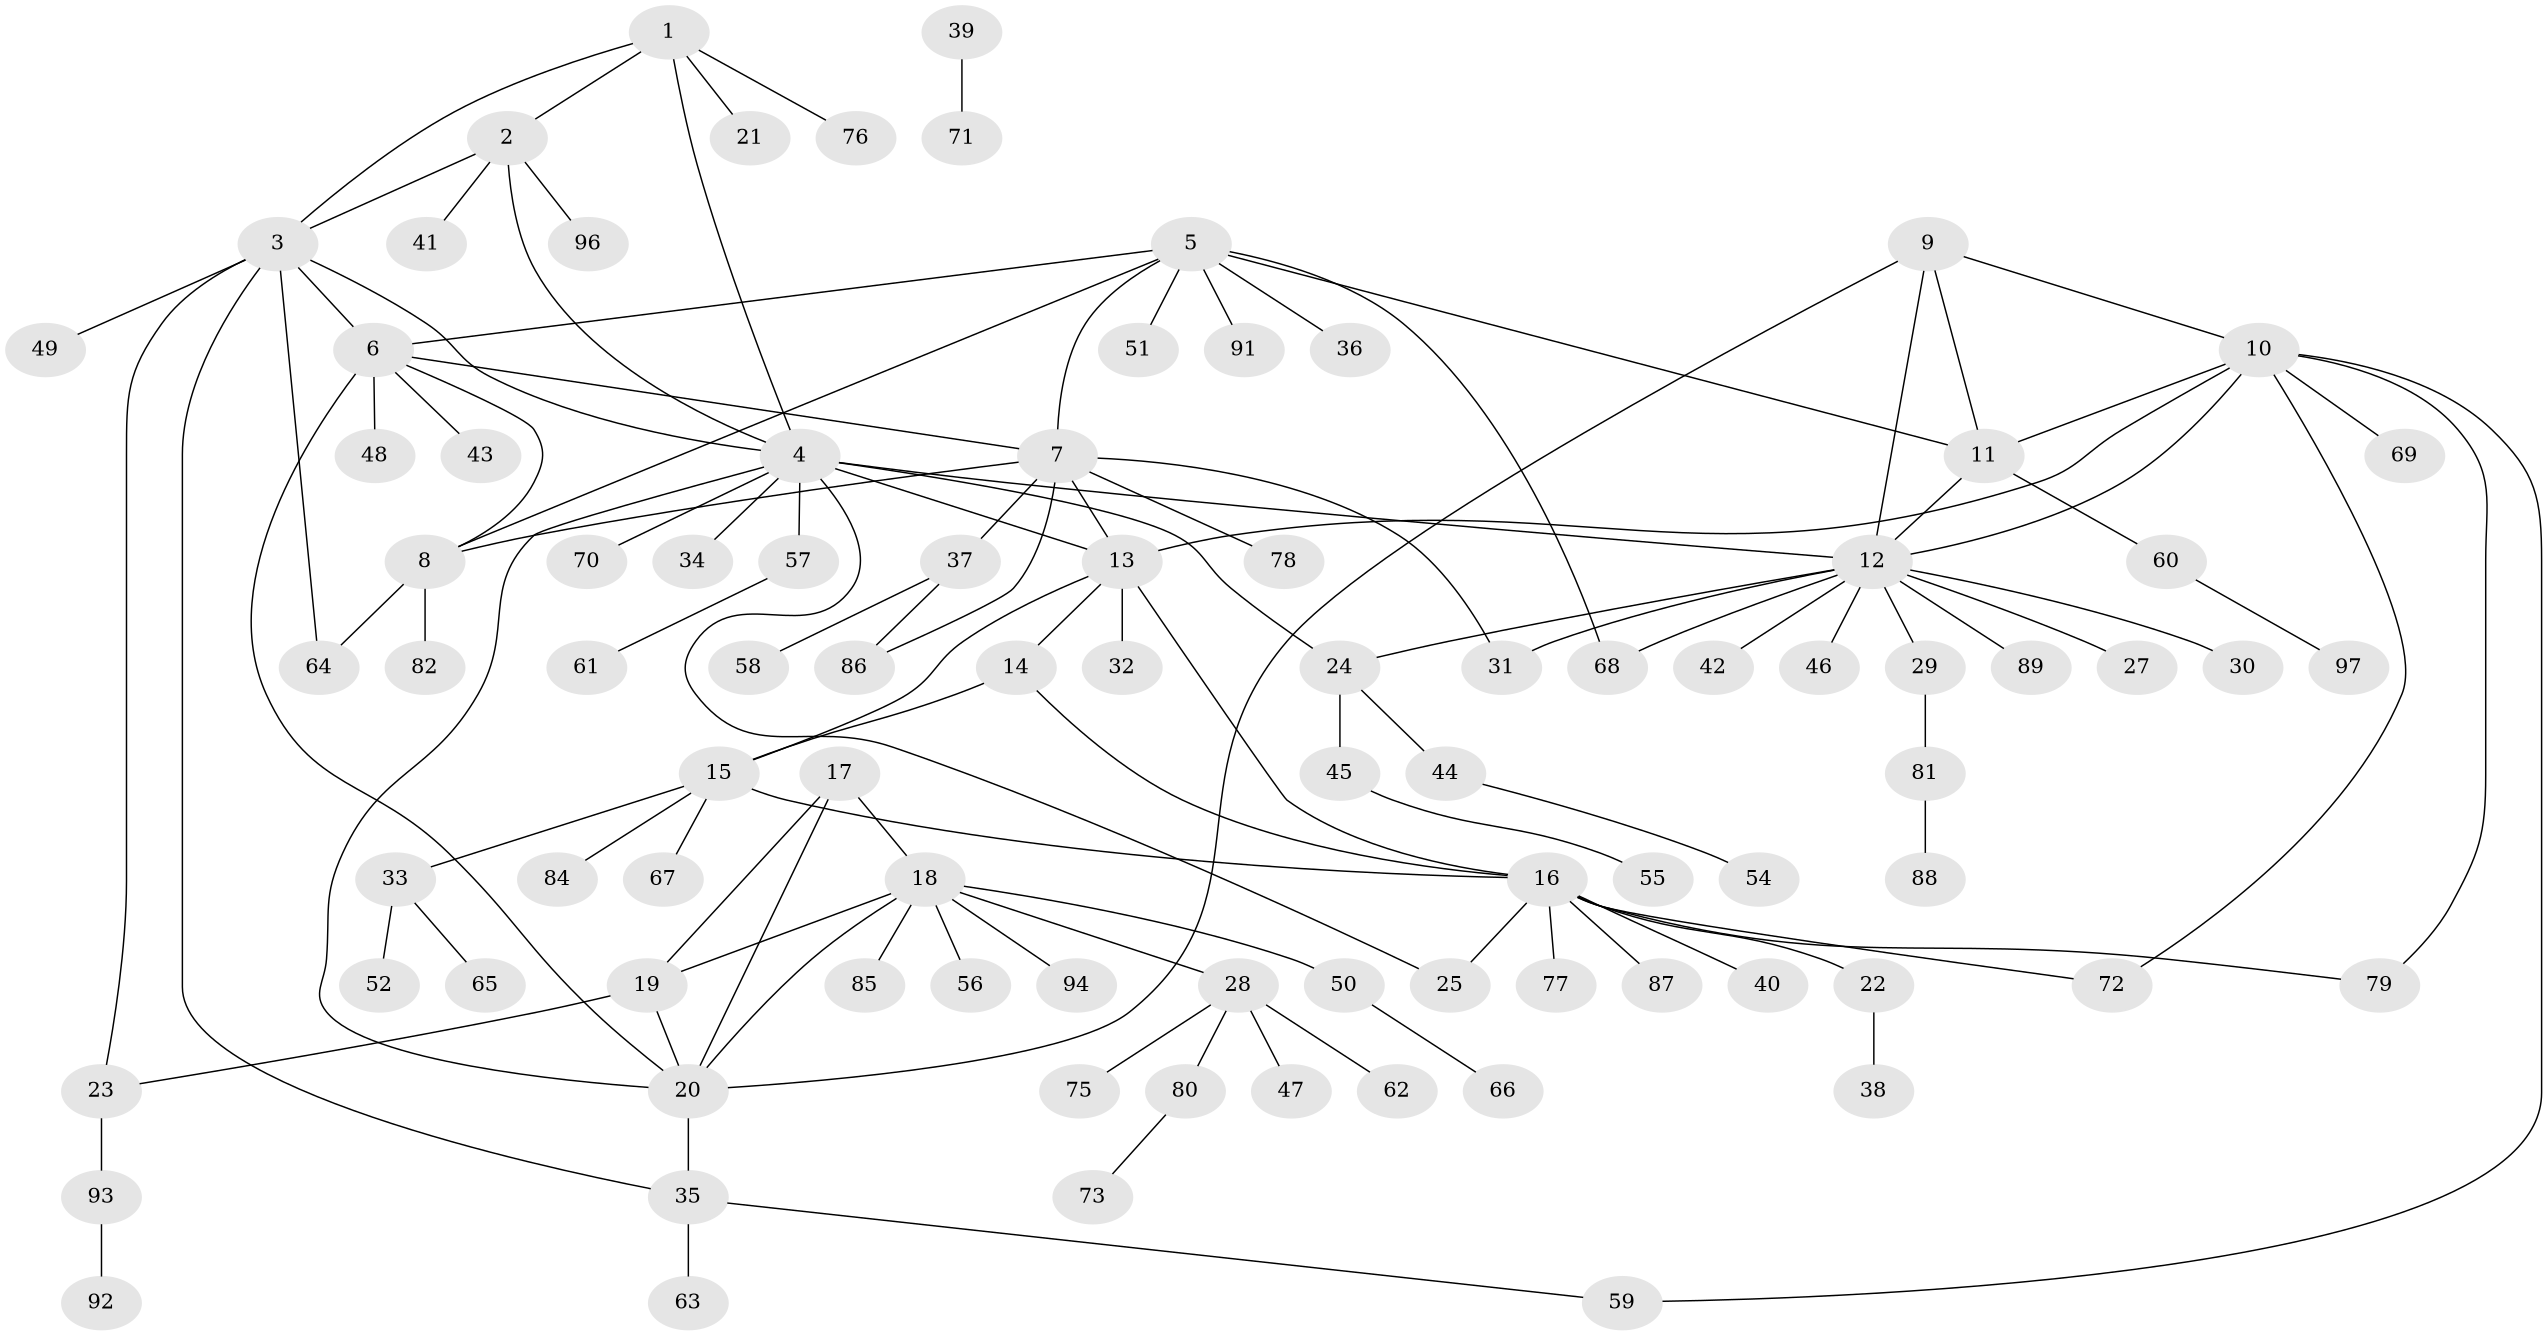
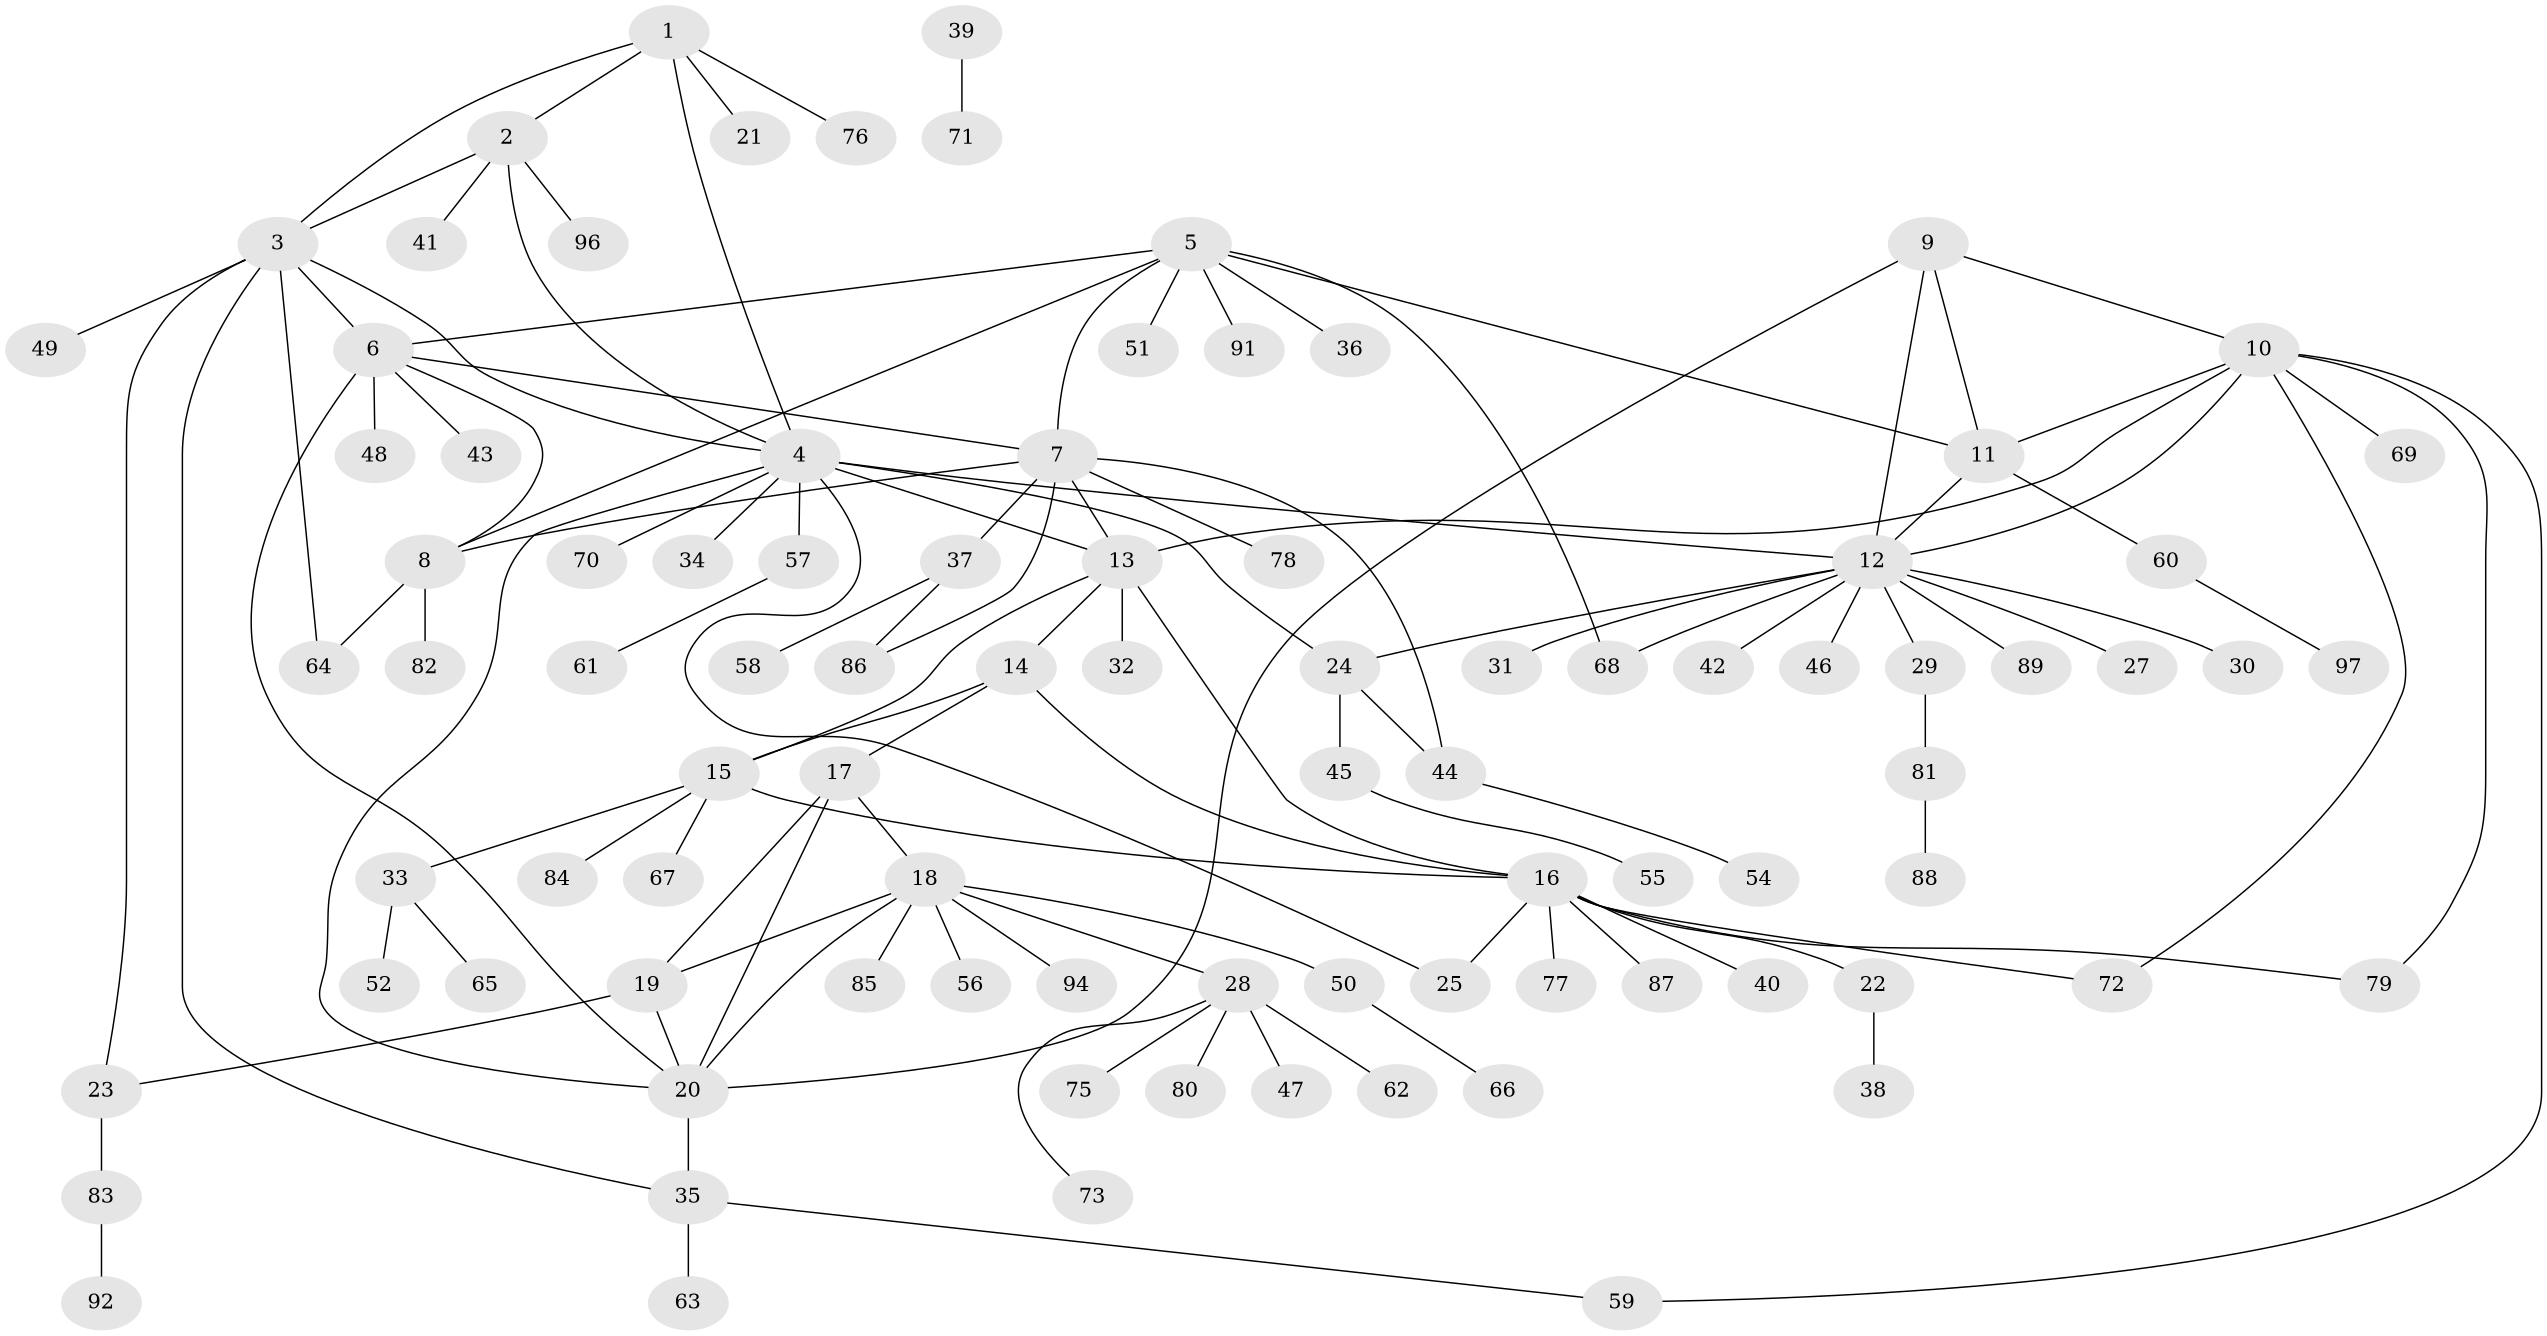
(1321, 498) -> (1341, 539)
none -> (928, 721)
(1139, 1144) -> (1033, 1058)
(101, 1197) -> (101, 1197)
